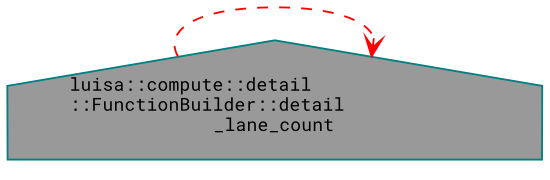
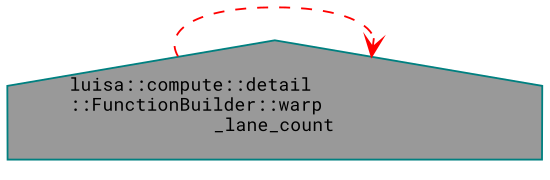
(275, 106) -> (275, 106)
